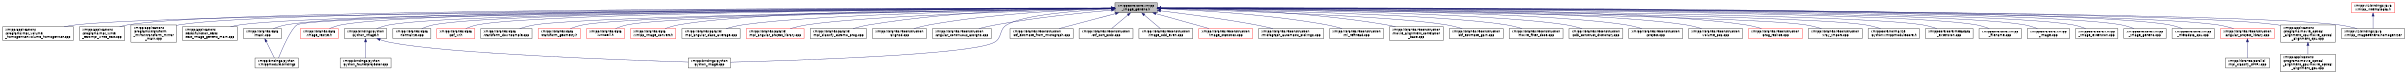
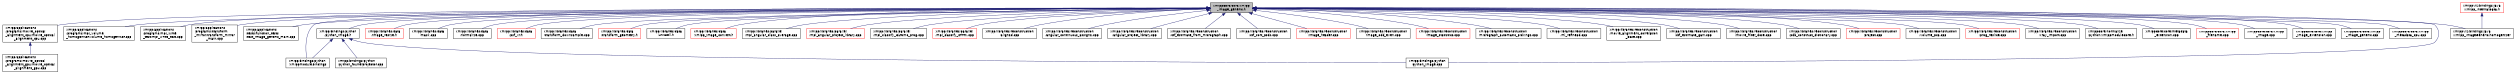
(606, 34) -> (666, 34)
none -> (1323, 34)
(1656, 34) -> (1873, 34)
(2000, 34) -> (2218, 34)
(2247, 34) -> (1135, 34)
(270, 50) -> (322, 49)
(2247, 50) -> (1044, 17)
(2247, 63) -> (955, 34)
